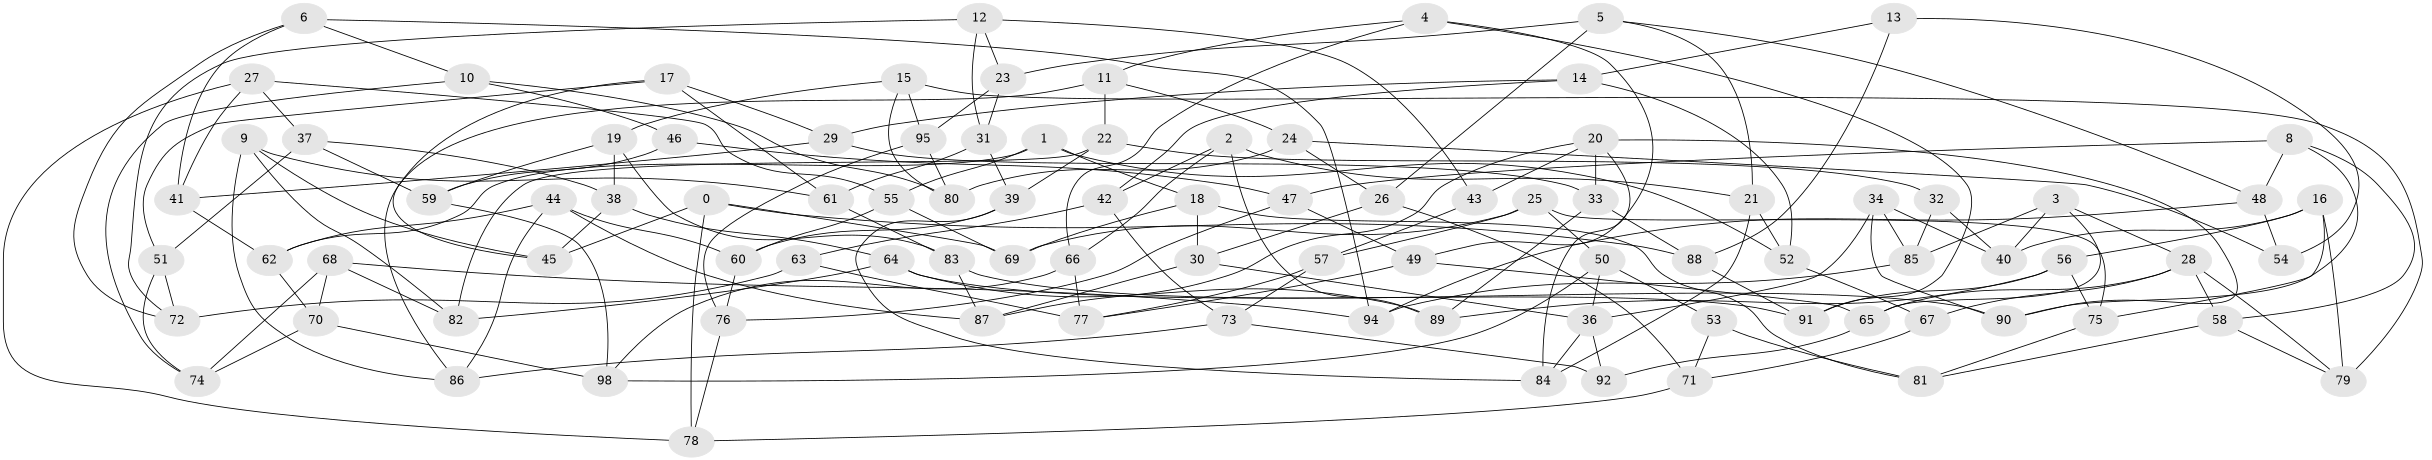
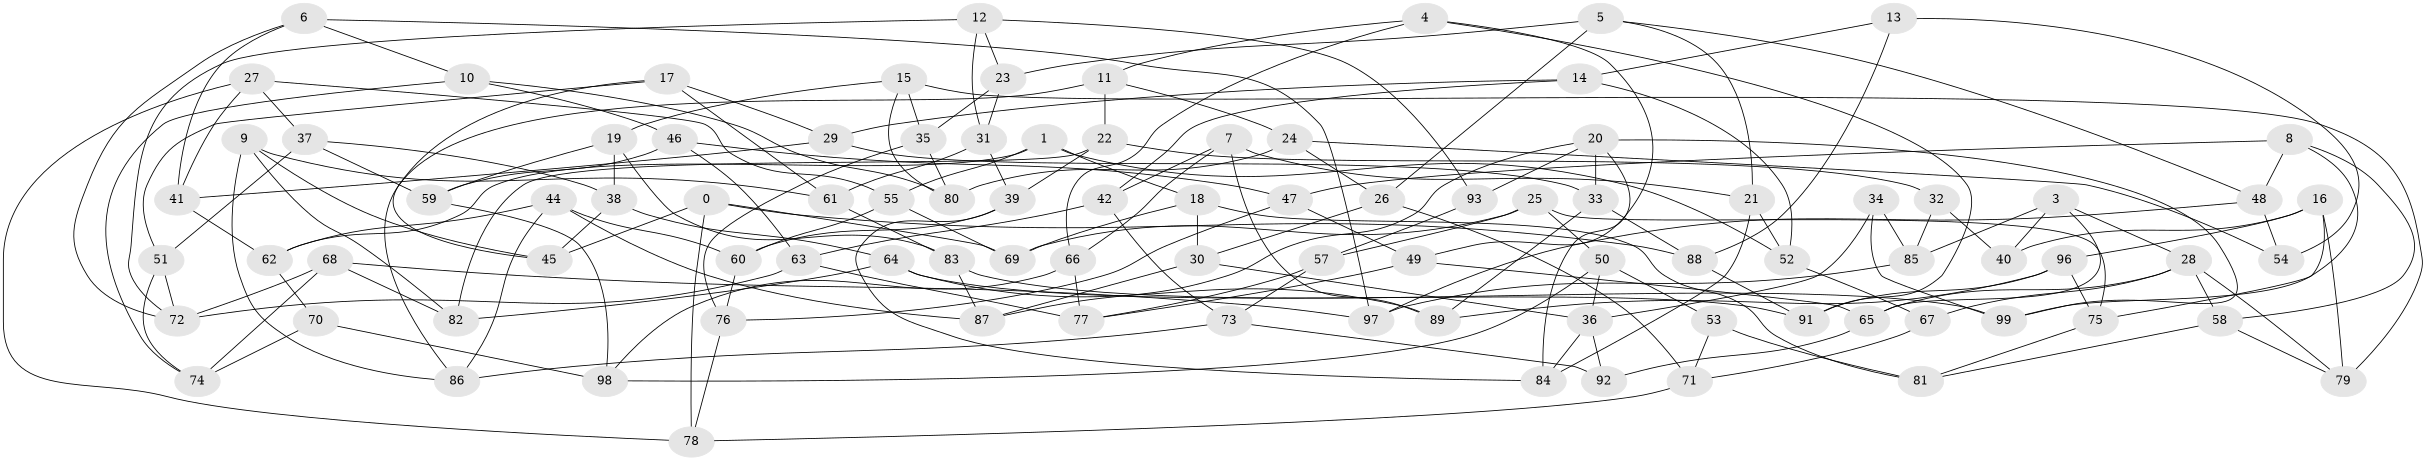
(923, 139) -> (923, 139)
(1229, 139) -> (1229, 139)
none -> (745, 193)
(1475, 200) -> (1475, 200)
(1940, 230) -> none
(2065, 260) -> (2065, 260)
(323, 291) -> (255, 293)
(1371, 321) -> (1371, 321)
(2004, 321) -> (2004, 321)
